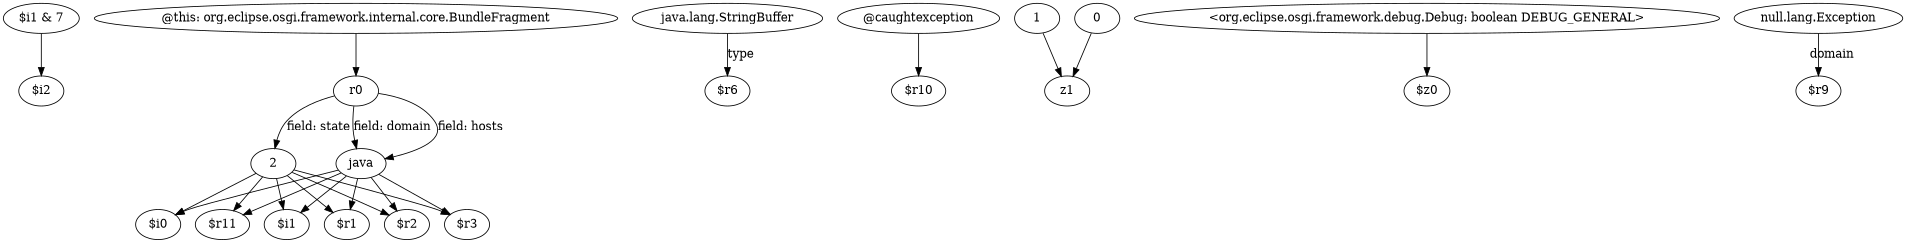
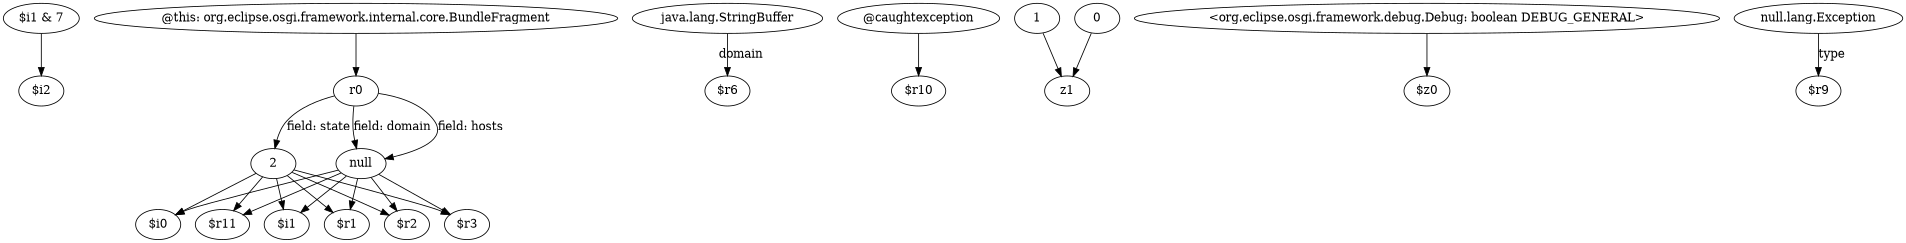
(741, 55) -> (741, 55)
(1832, 55) -> (1832, 55)
(361, 164) -> (361, 164)
